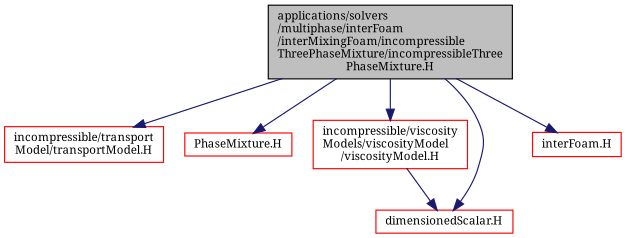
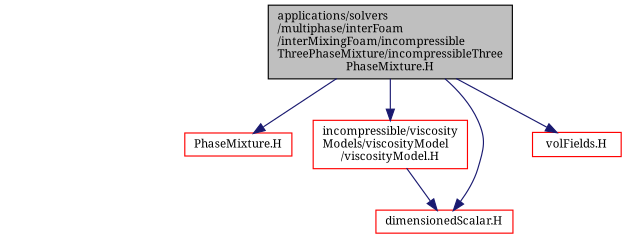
(84, 144) -> none
(577, 144) -> (577, 144)
